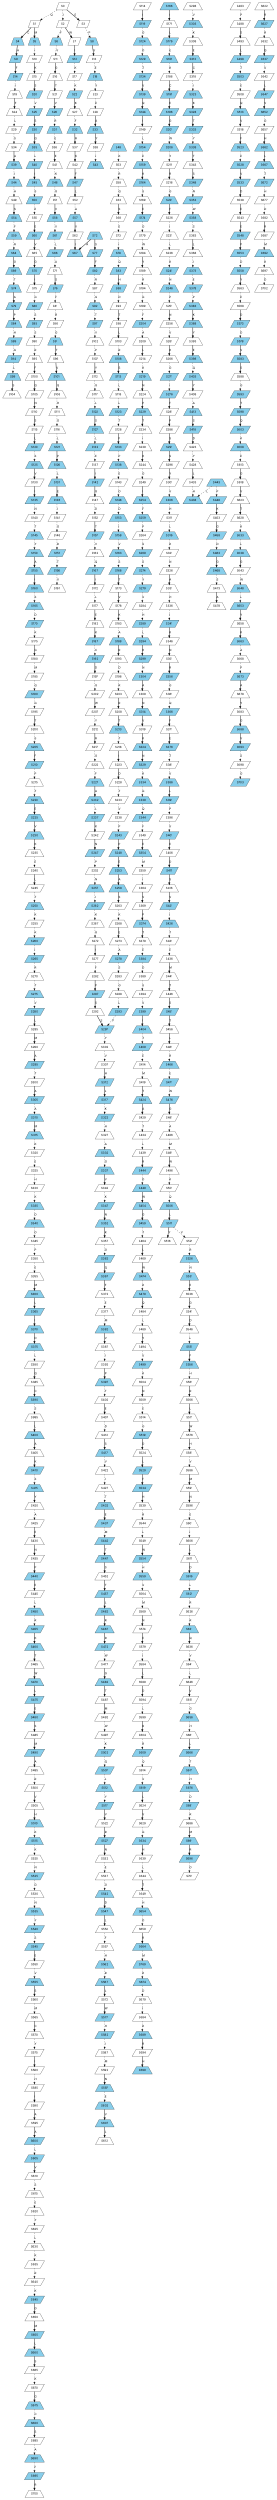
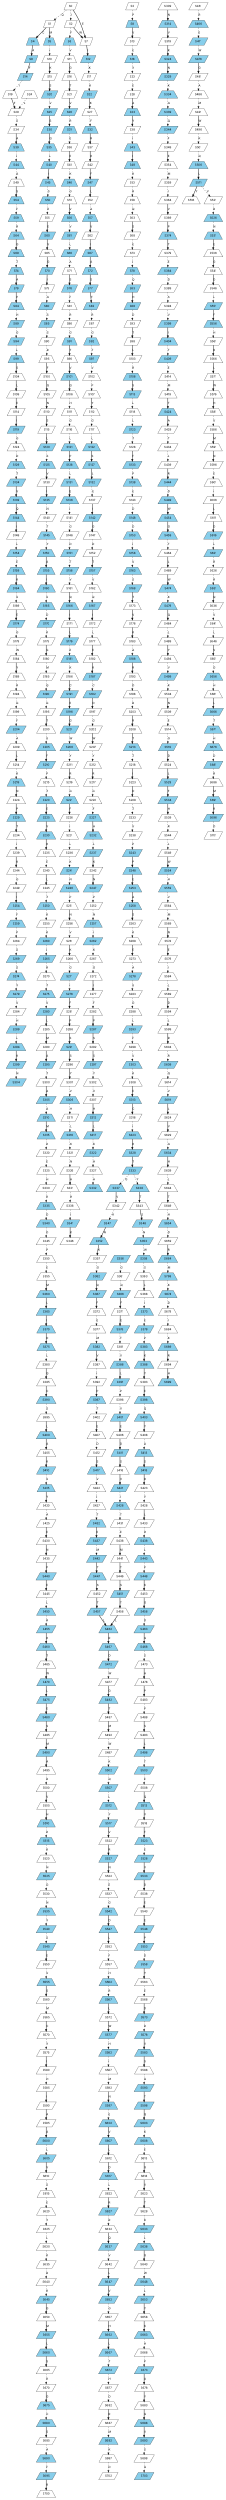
(72, 14) -> (80, 22)
(142, 42) -> (16, 447)
(15, 102) -> (13, 102)
none -> (132, 155)
(86, 244) -> (90, 261)
none -> (16, 394)
(95, 437) -> (92, 473)
(206, 491) -> (144, 1549)
(240, 536) -> (144, 2229)
none -> (69, 596)
(169, 659) -> none
(142, 684) -> none
(142, 853) -> (168, 165)
(112, 1020) -> (132, 1037)
(169, 1037) -> (115, 1620)
(105, 1161) -> (125, 1179)
(105, 1241) -> (97, 1259)
(142, 1672) -> (168, 984)
none -> (144, 1690)
none -> (108, 2176)
